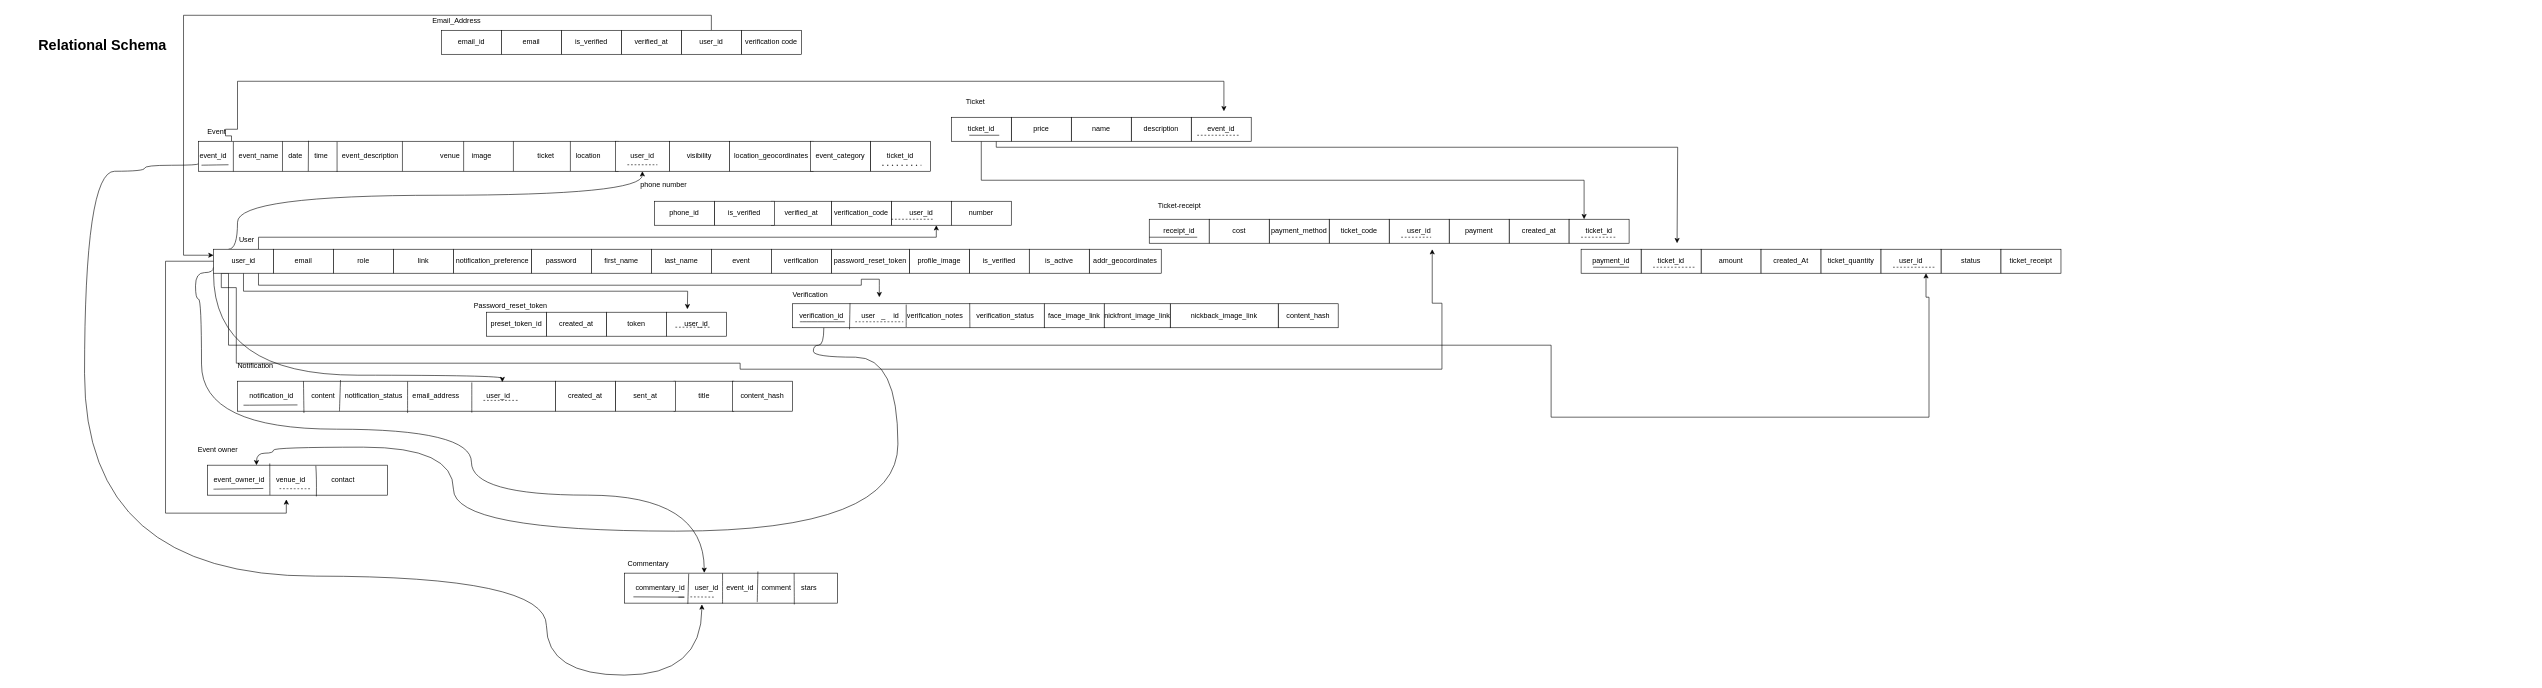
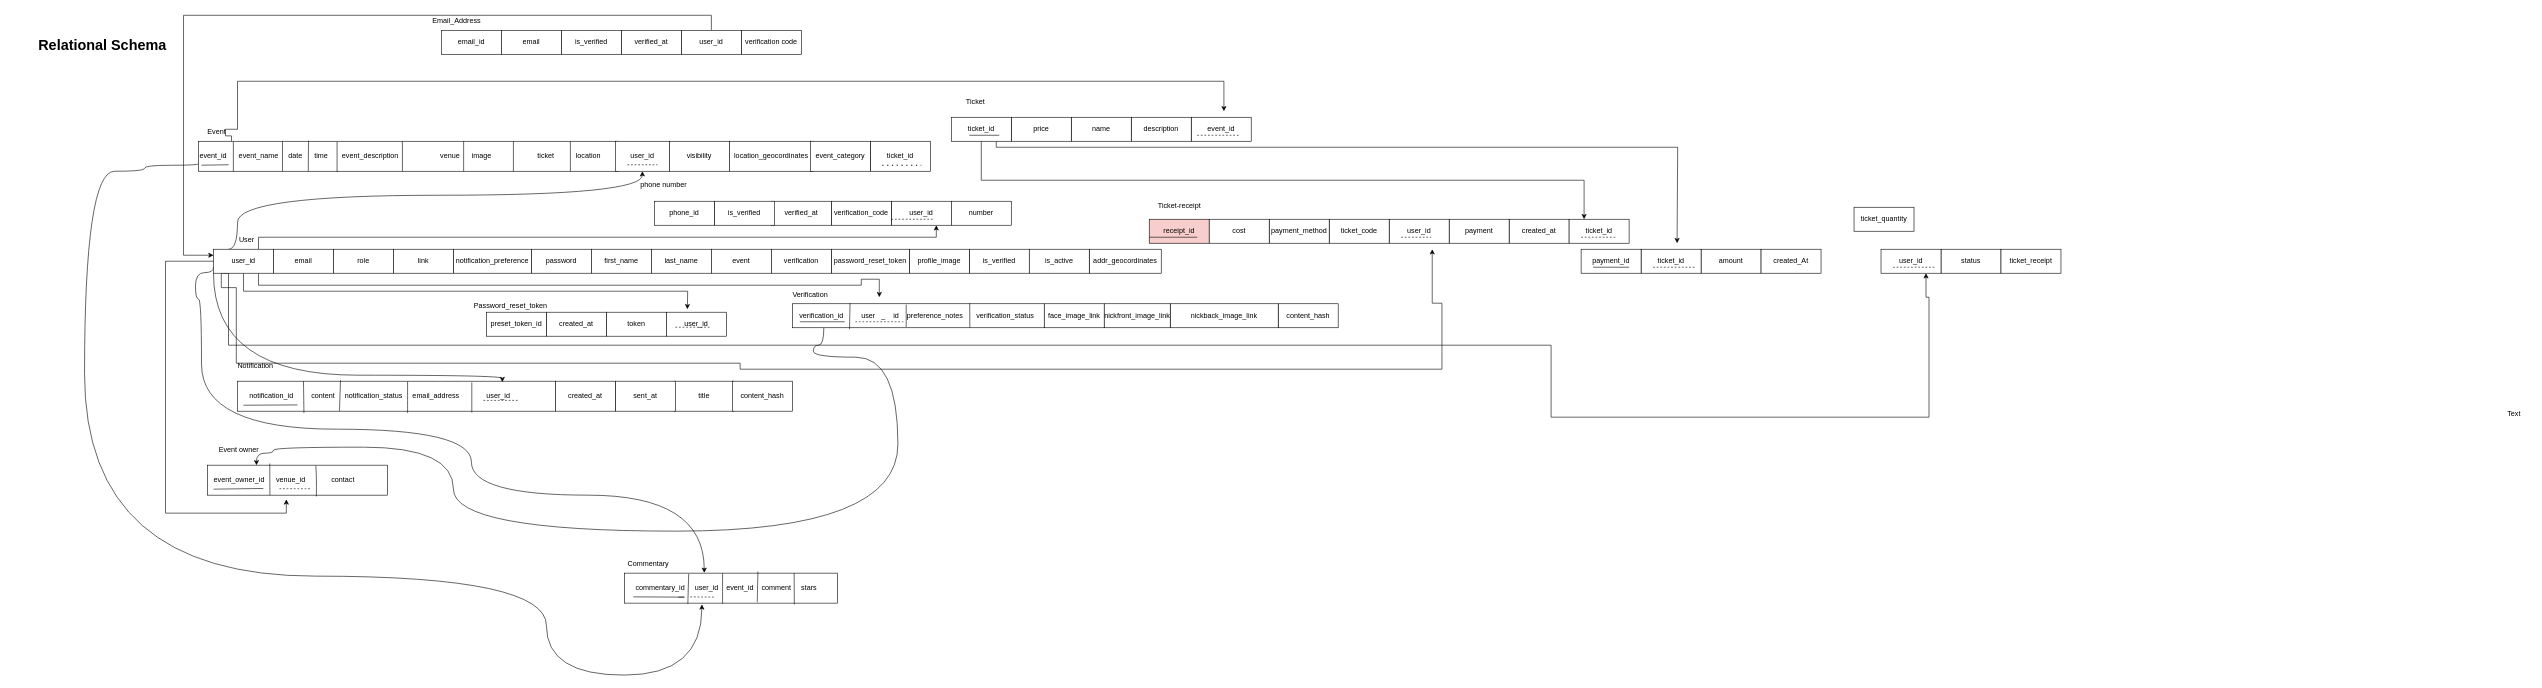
(1179, 231) -> (1179, 231)
(1851, 261) -> (1884, 219)
(886, 316) -> (886, 316)
none -> (2514, 414)
(218, 450) -> (239, 450)
